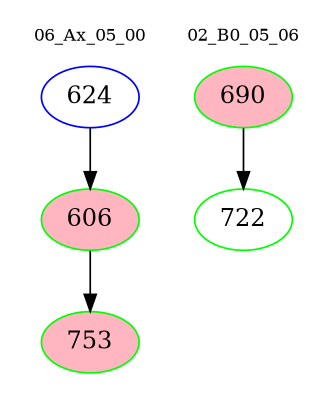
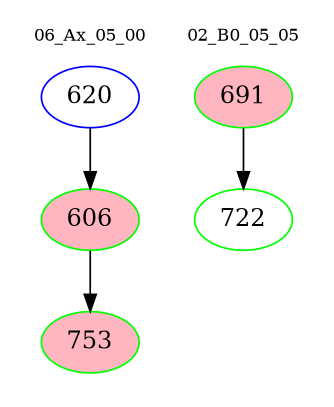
(243, 37) -> (243, 37)
(90, 97) -> (90, 97)
(243, 97) -> (243, 97)
